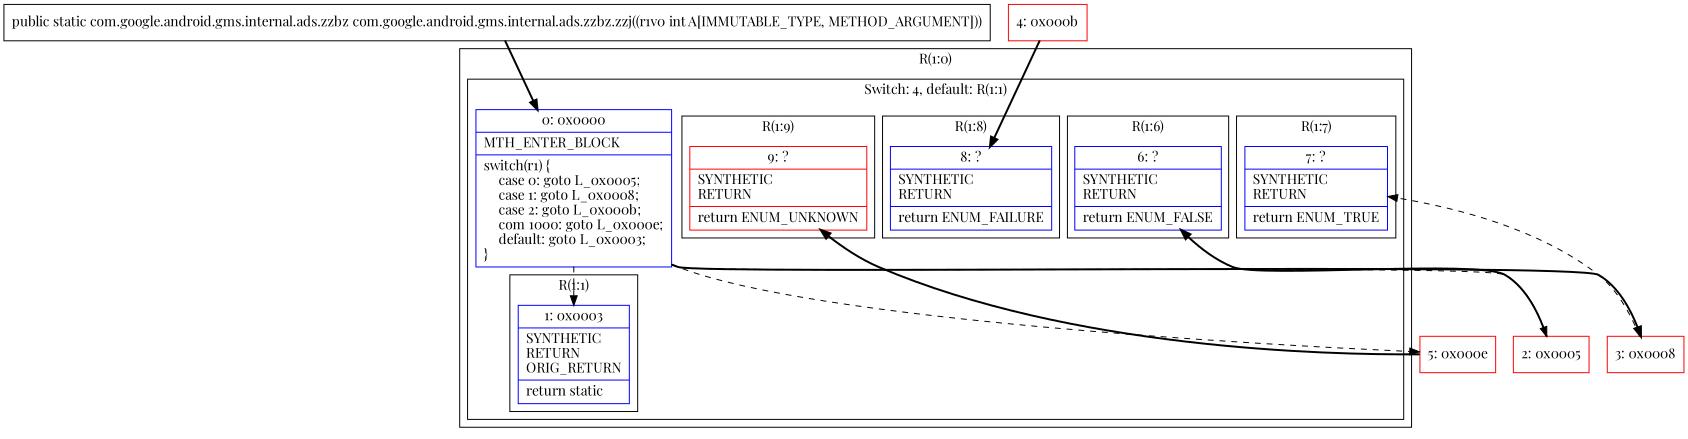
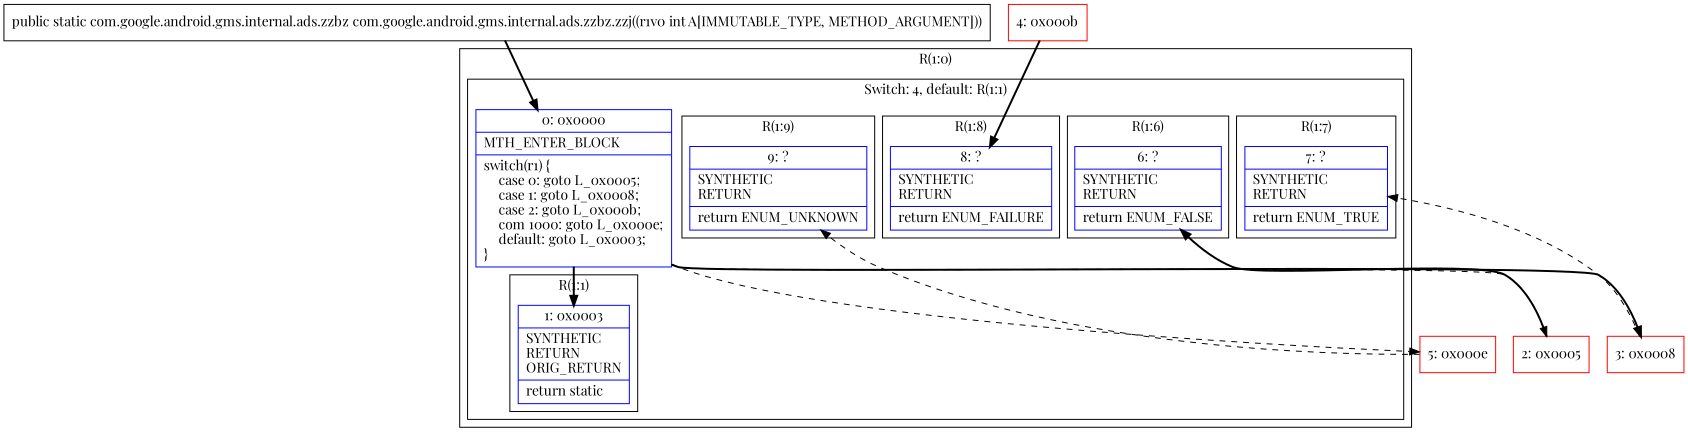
(778, 188) -> (778, 188)
(574, 281) -> (574, 281)
(1071, 323) -> (1071, 323)
